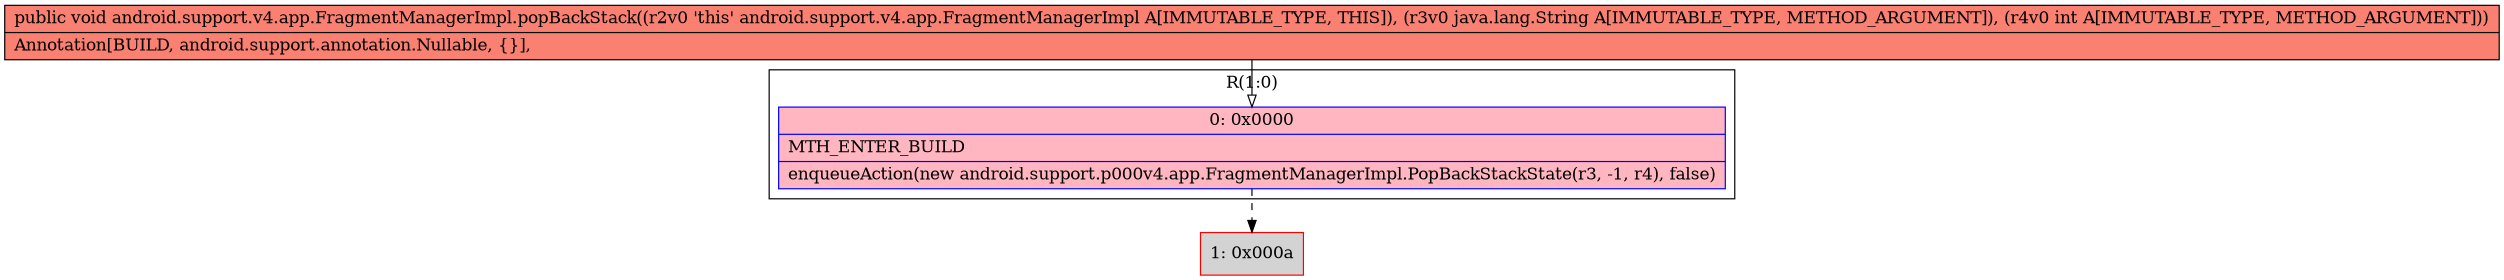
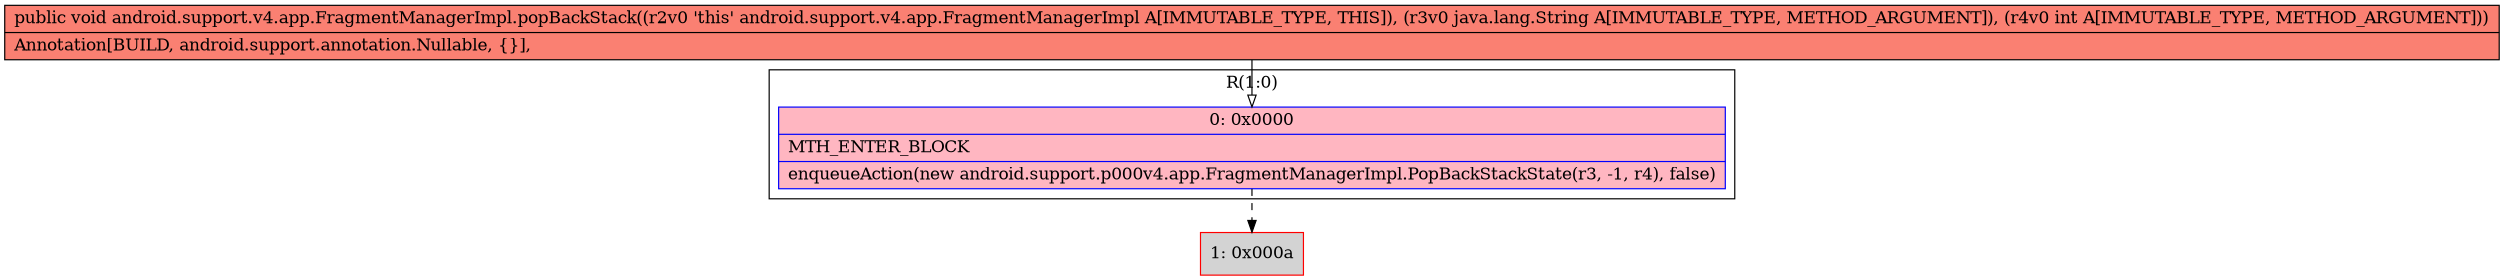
(877, 147) -> (879, 147)
